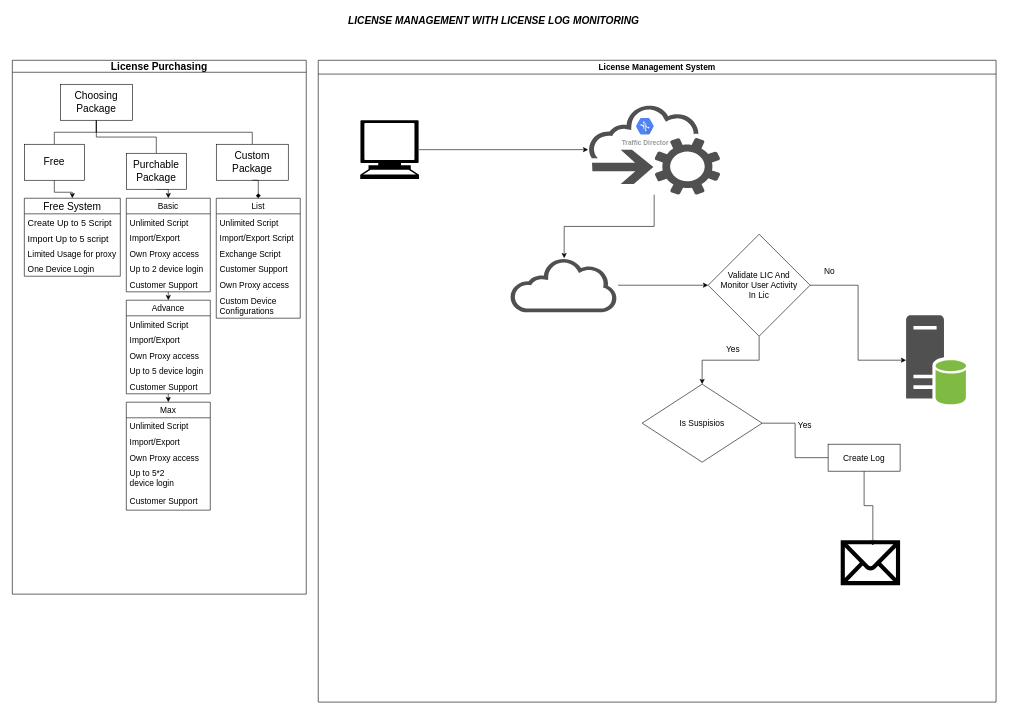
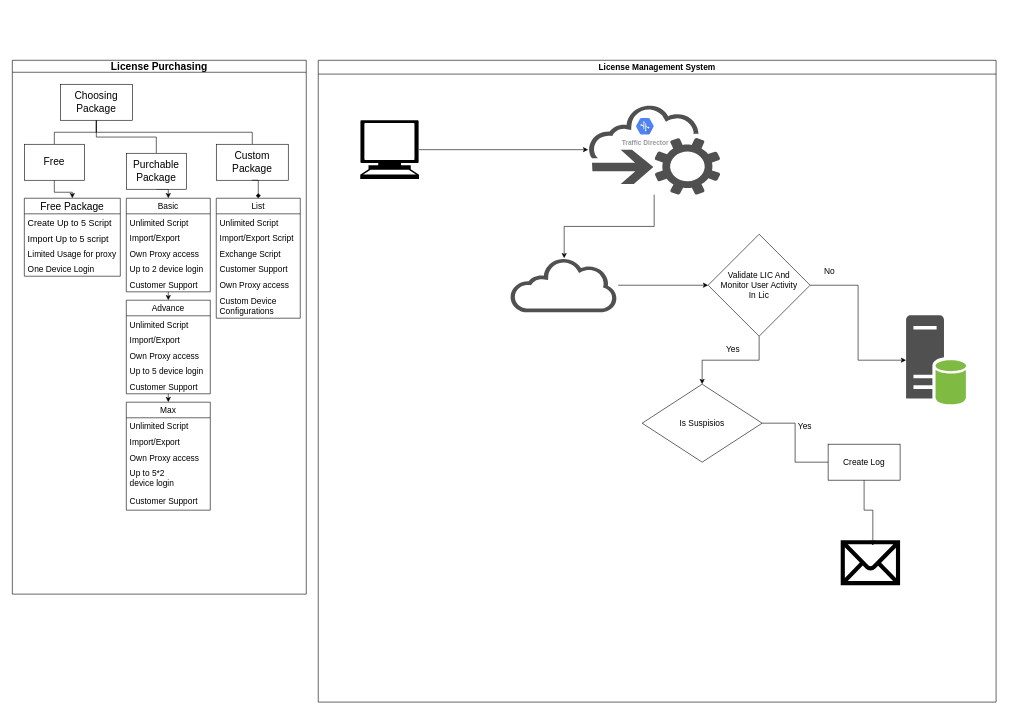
(495, 21) -> none
(72, 207) -> (72, 207)
(864, 458) -> (864, 462)
